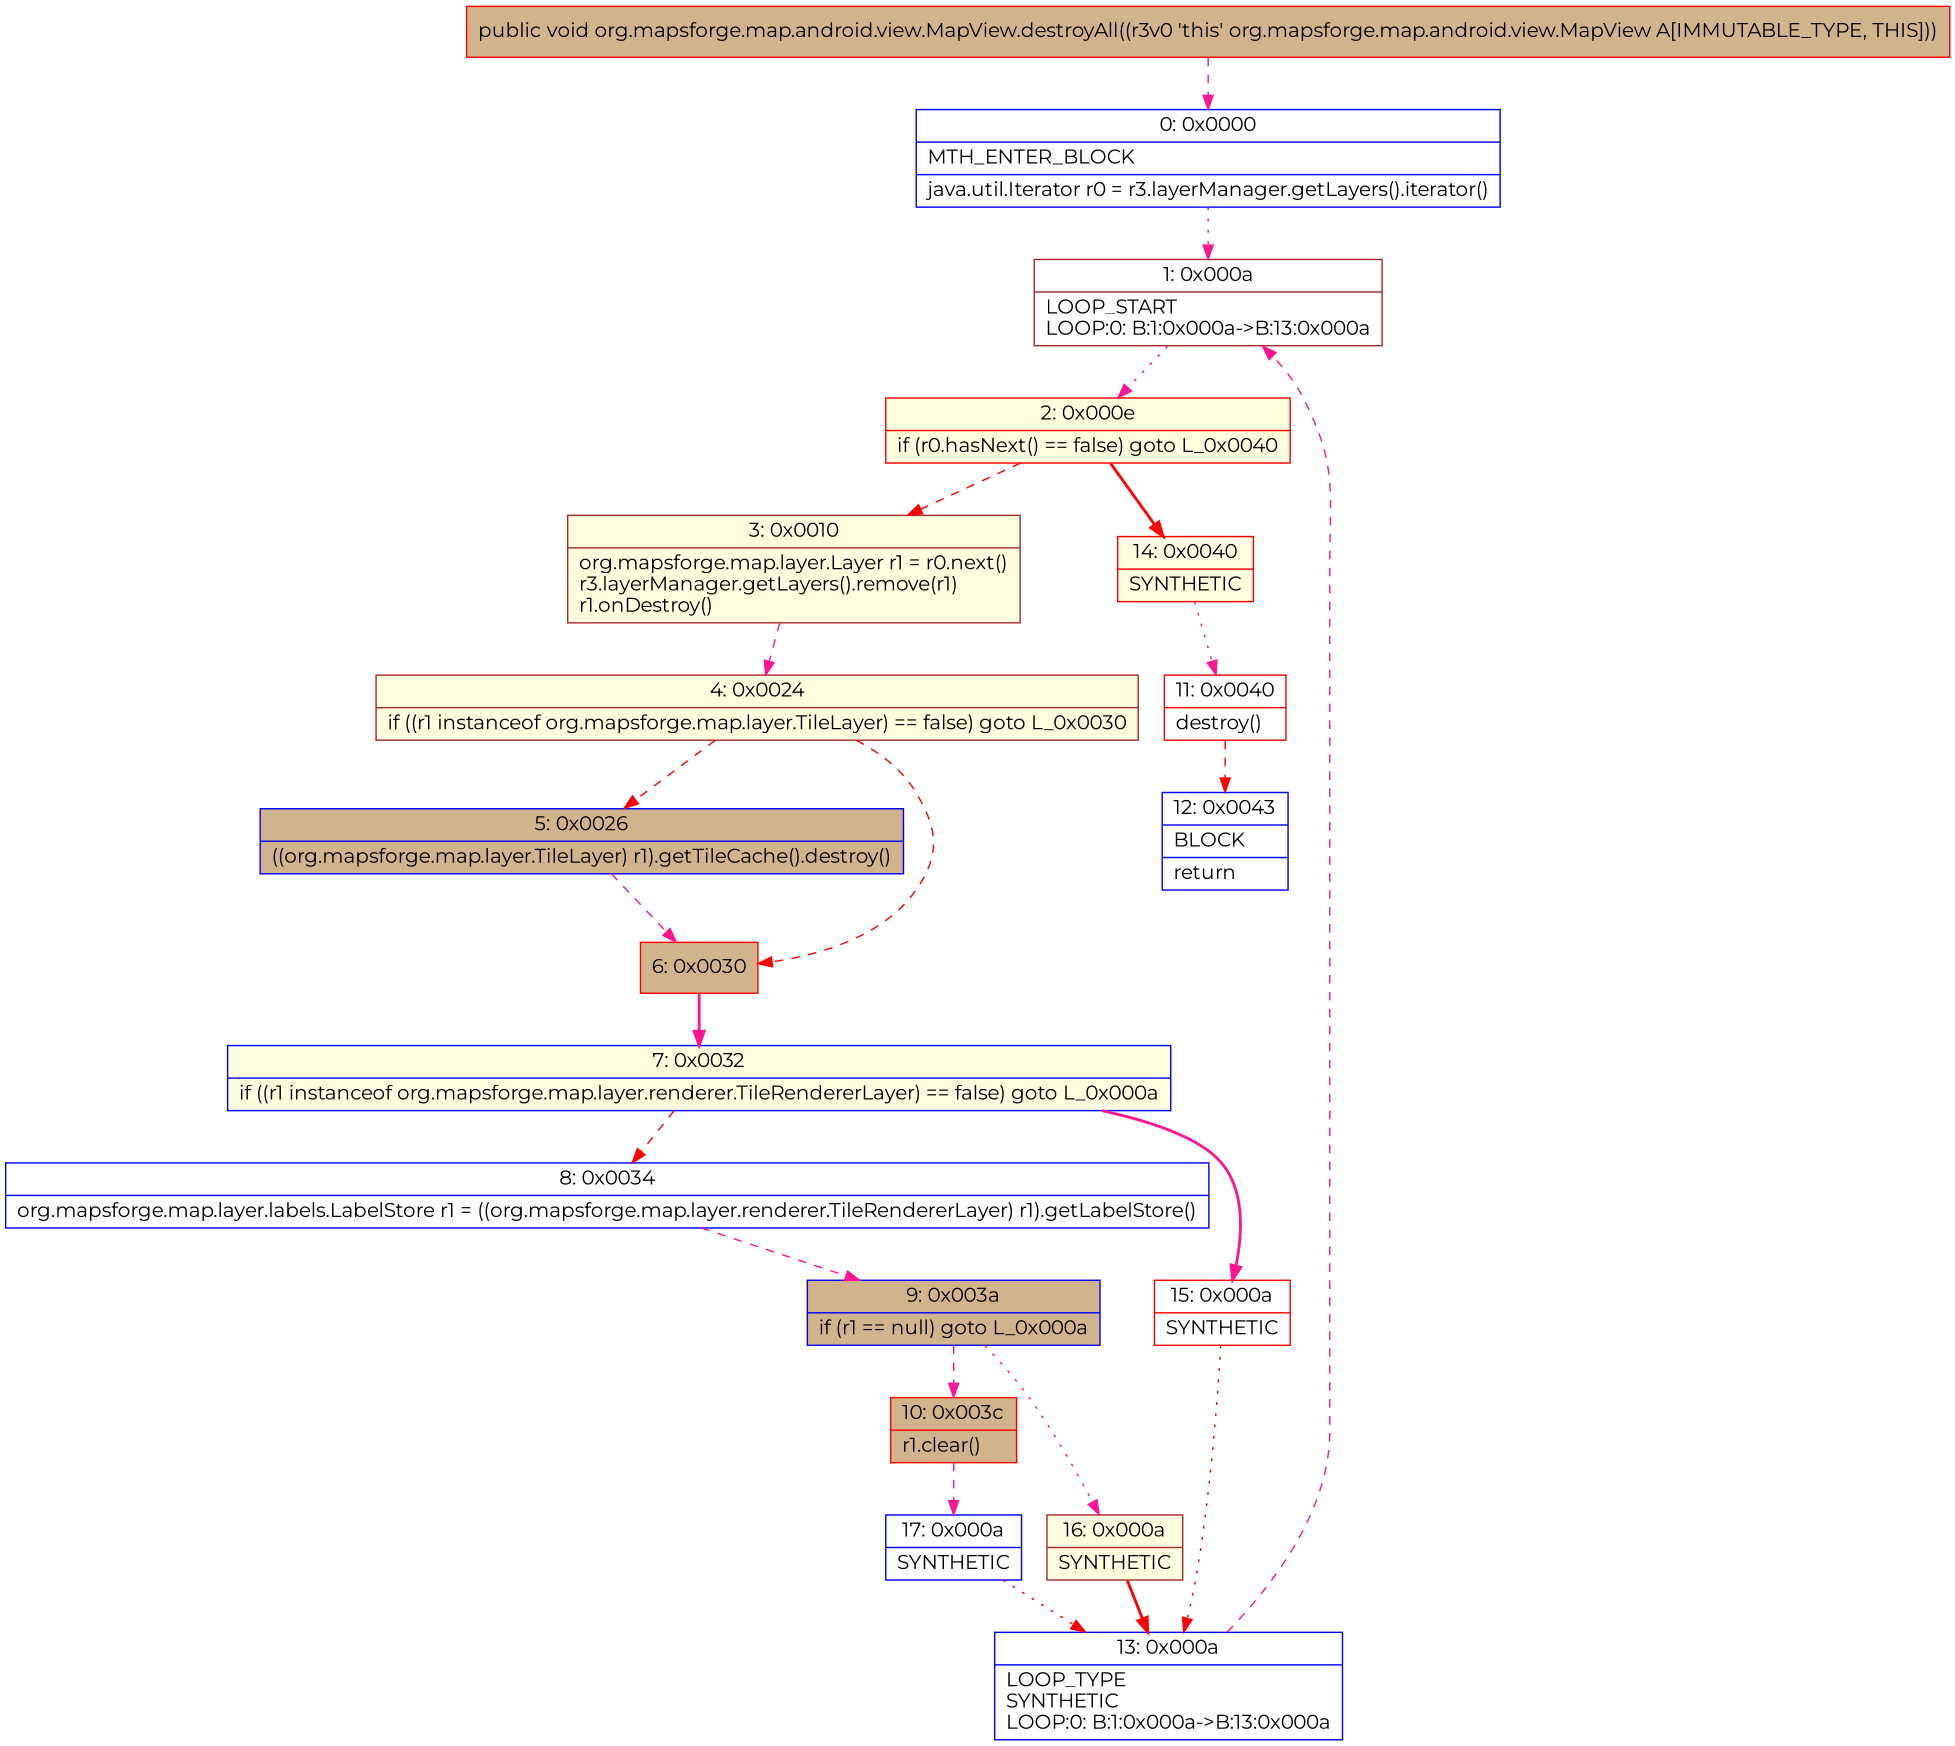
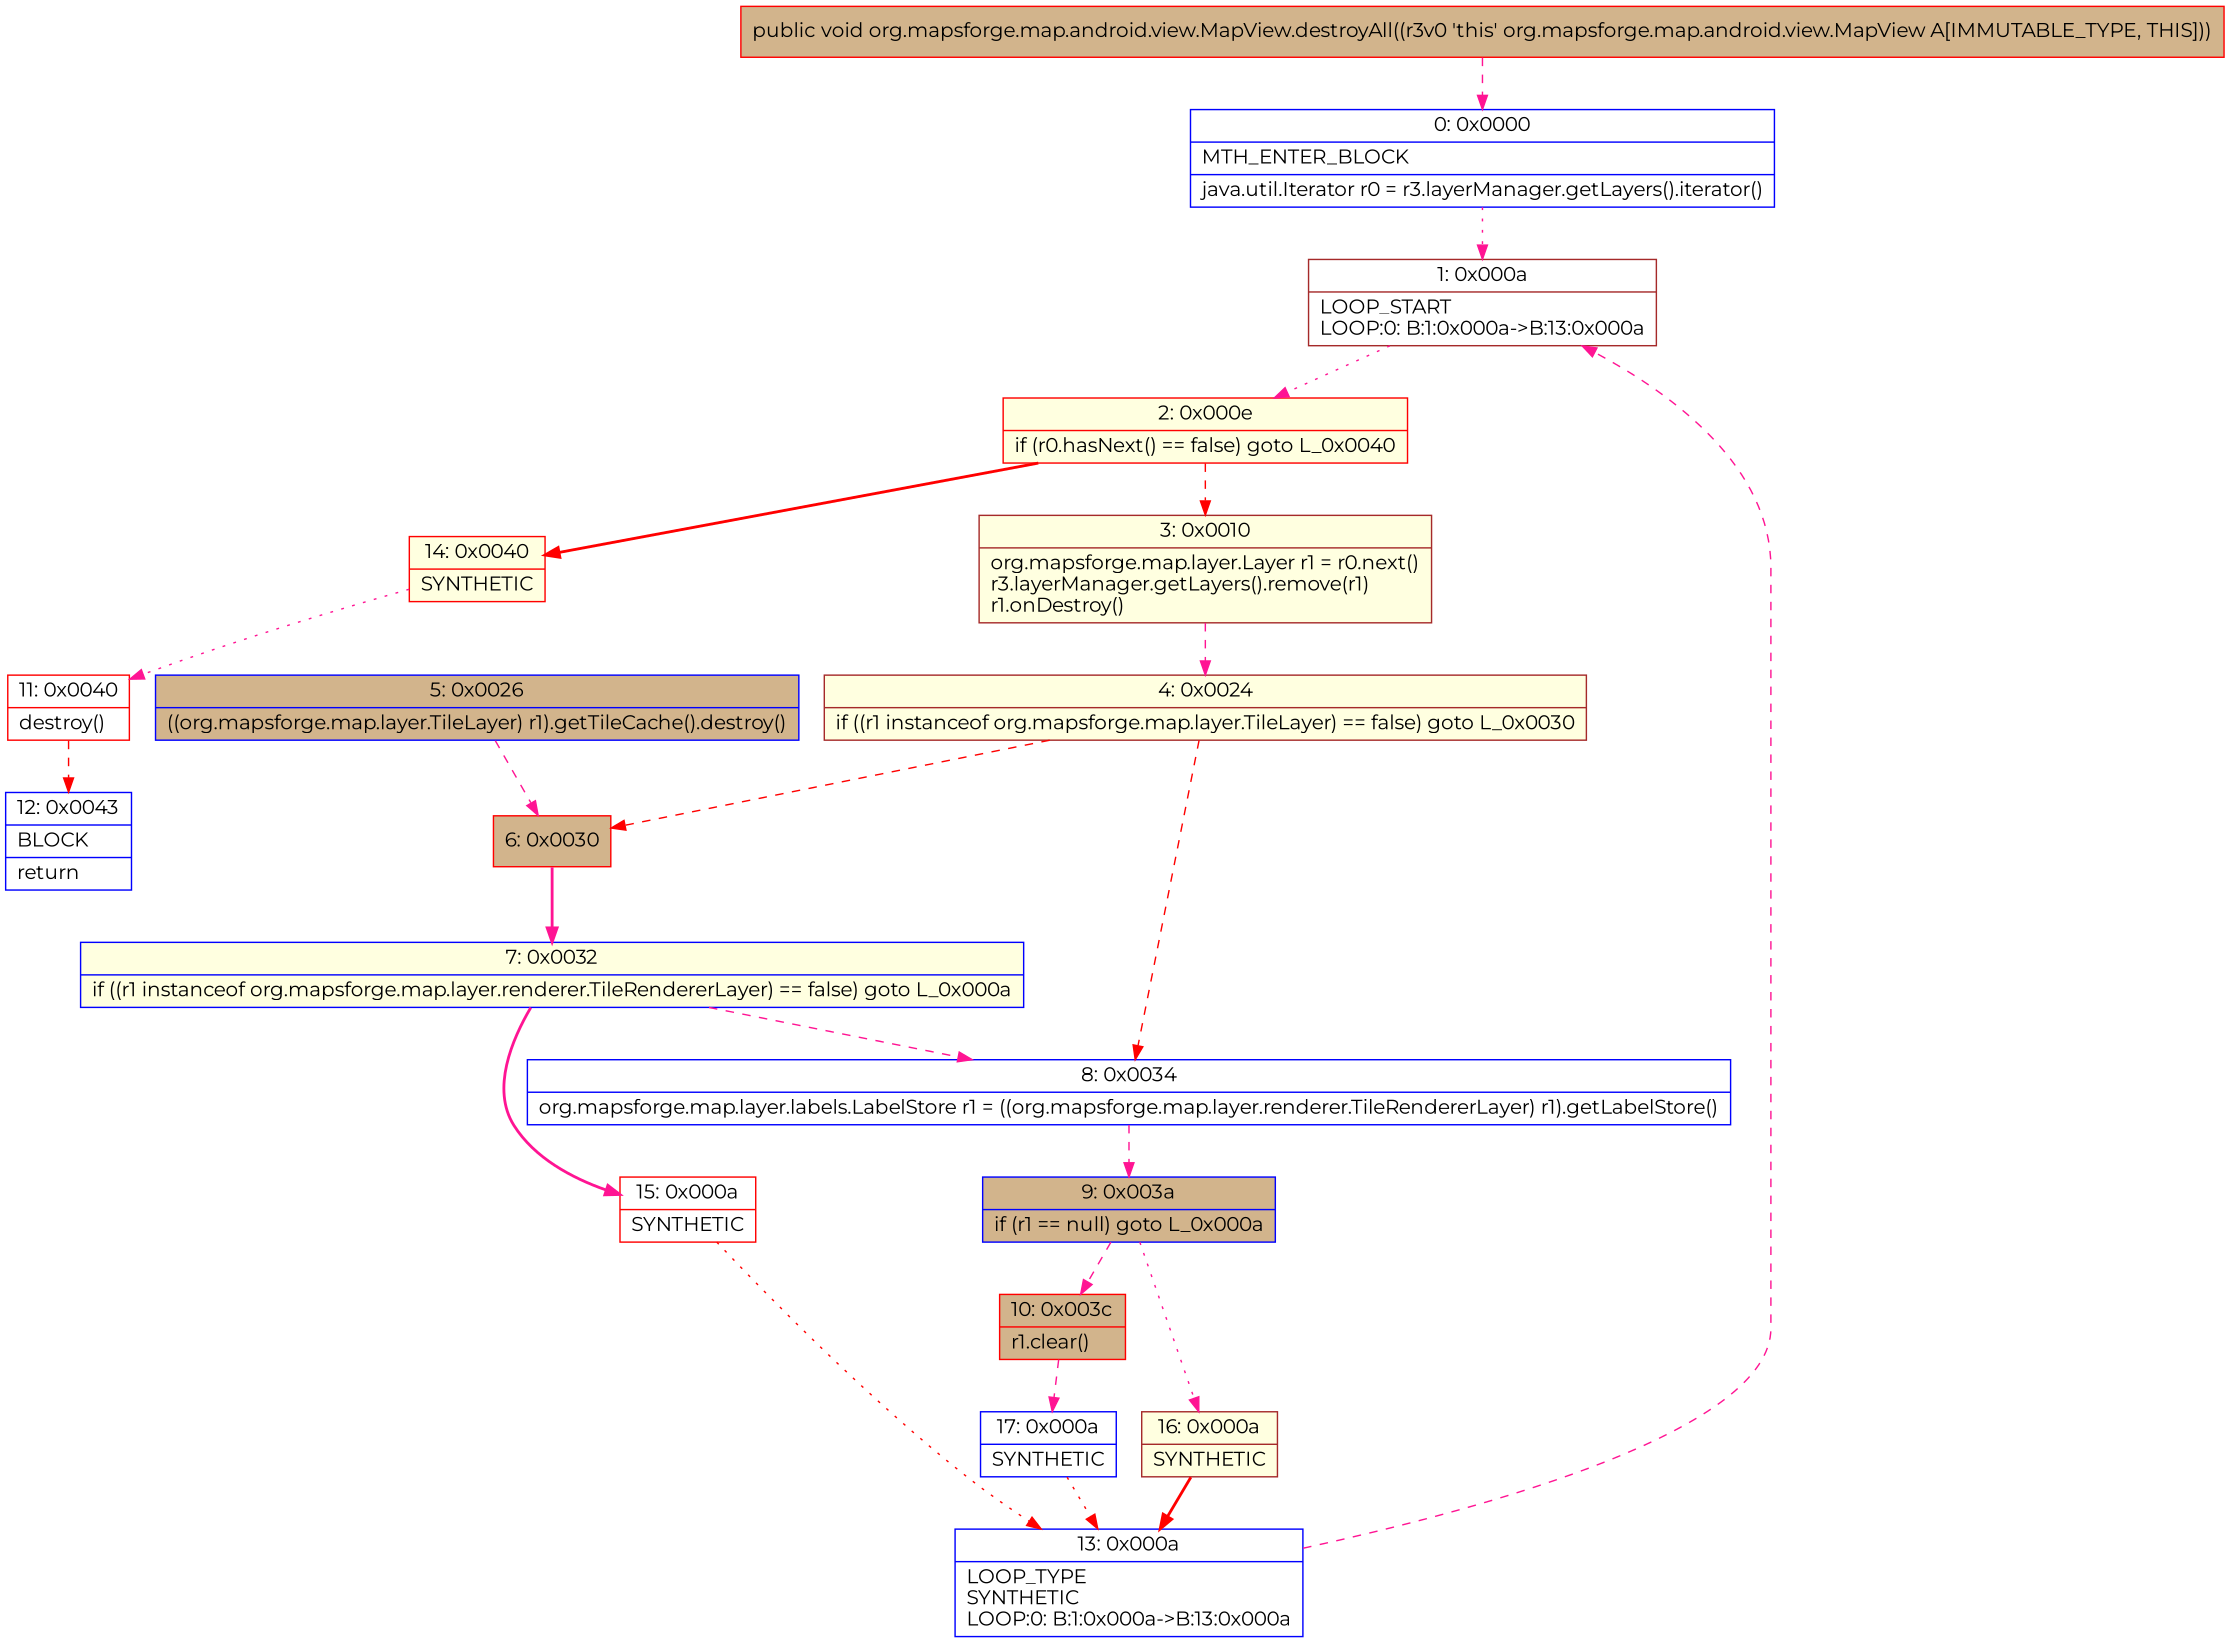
(675, 770) -> (1169, 893)
(658, 1131) -> (834, 1032)
